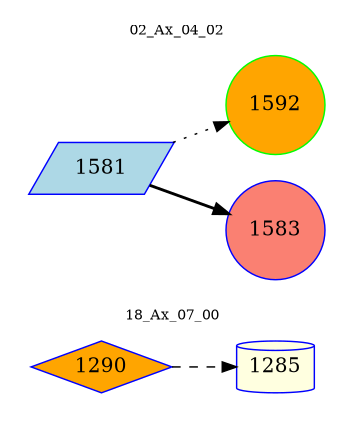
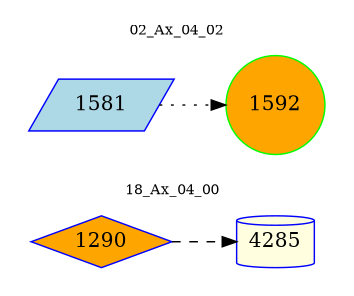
(275, 230) -> none
(173, 316) -> (173, 191)
(275, 367) -> (275, 242)
